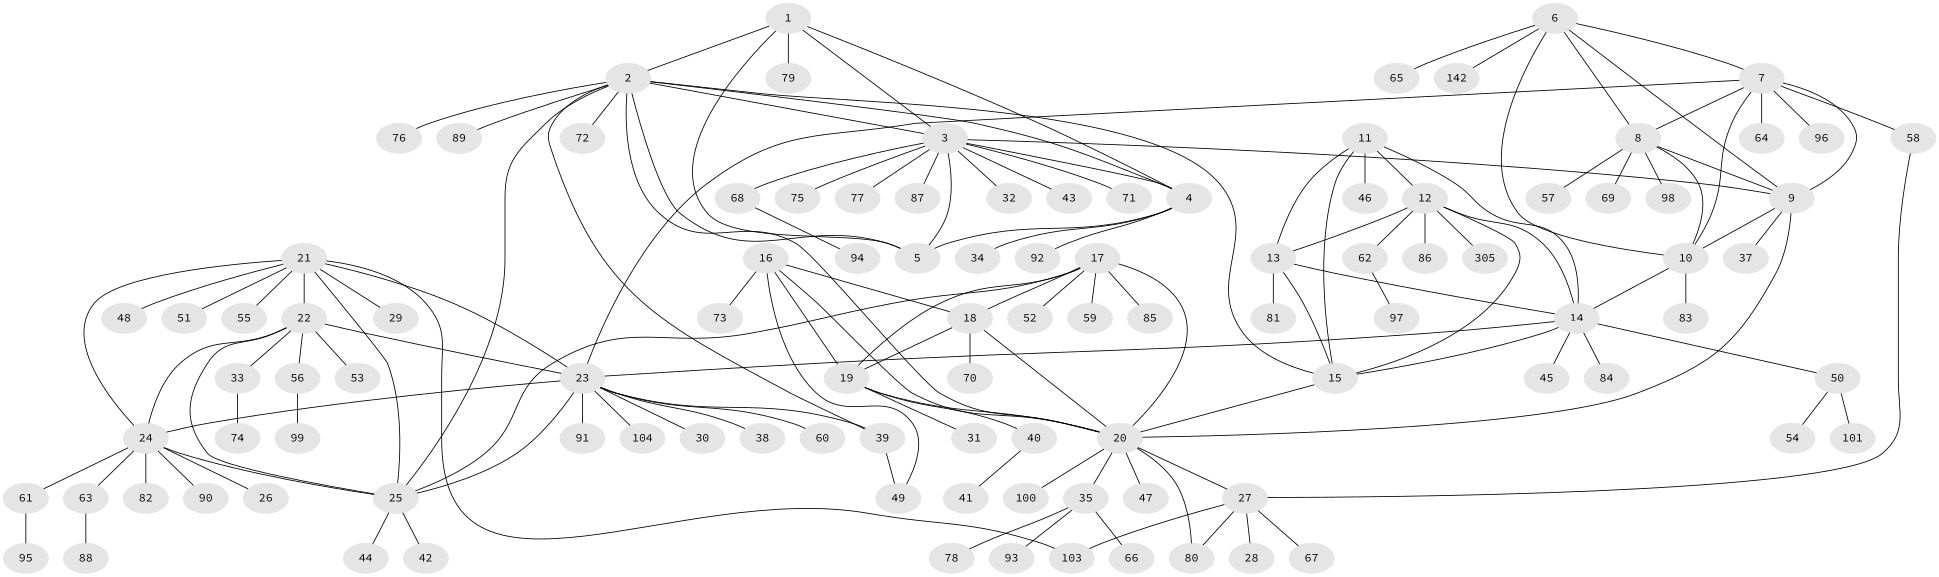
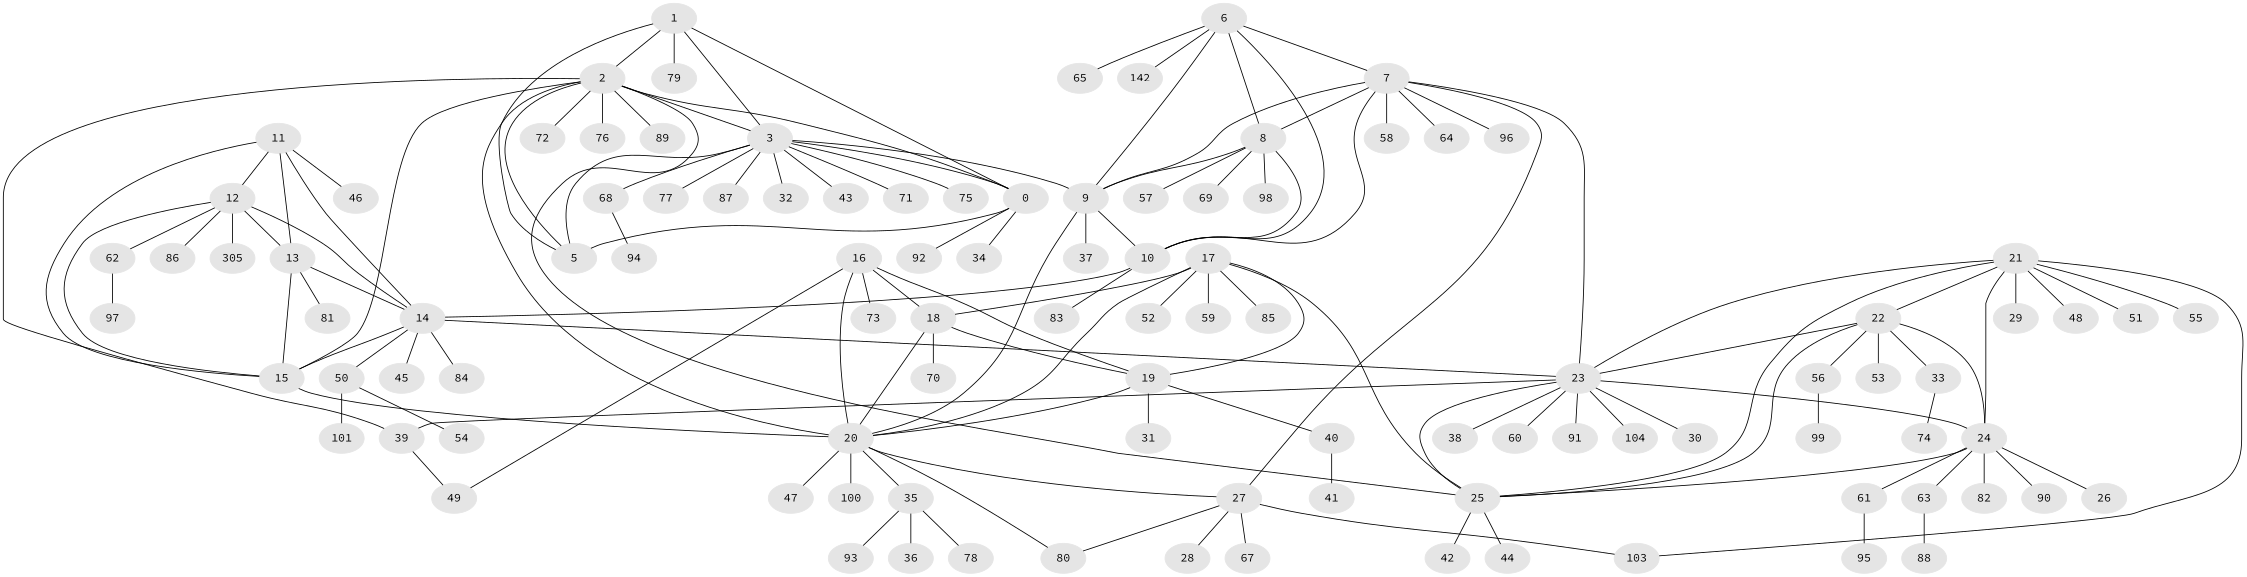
(1189, 198) -> (1026, 198)
(1730, 482) -> (1467, 271)
(1132, 558) -> (911, 558)
